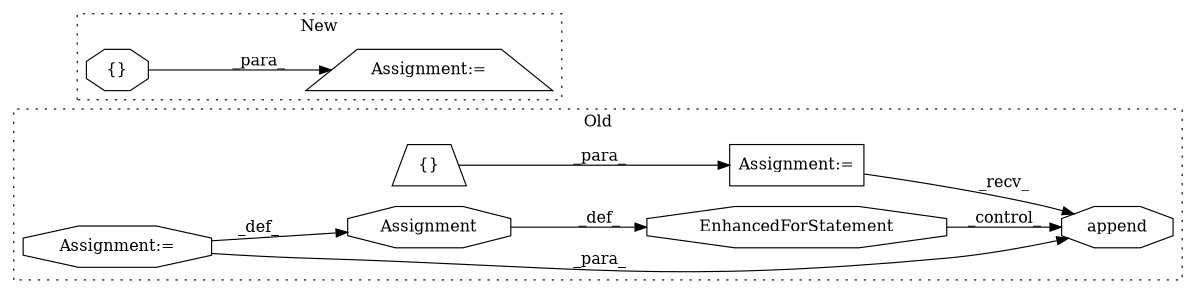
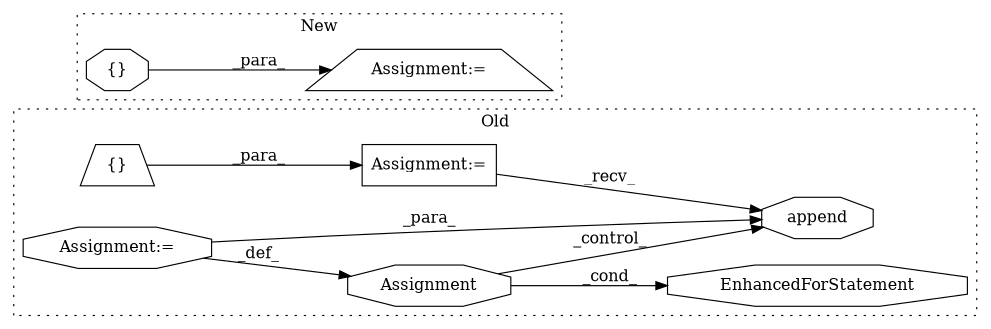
(600, 219) -> (610, 277)
(998, 227) -> (625, 252)
